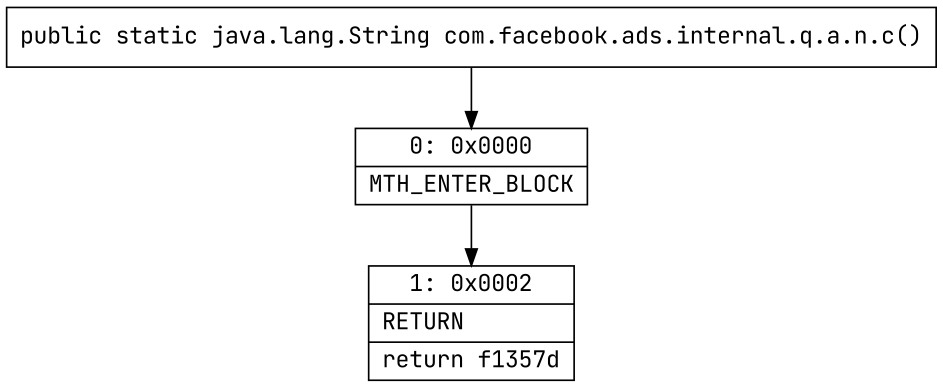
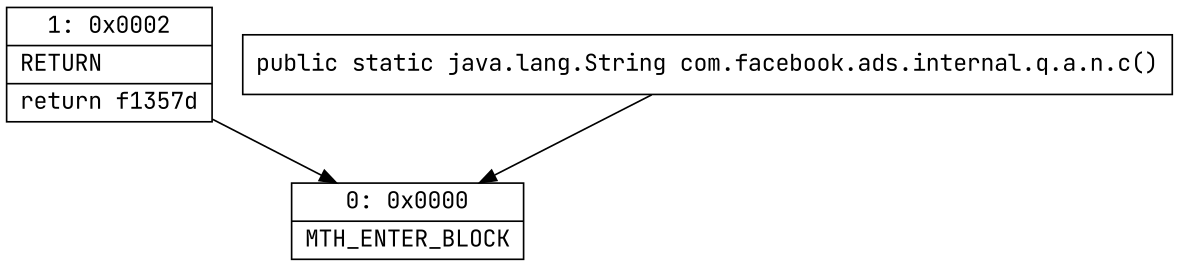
(471, 227) -> (267, 147)
